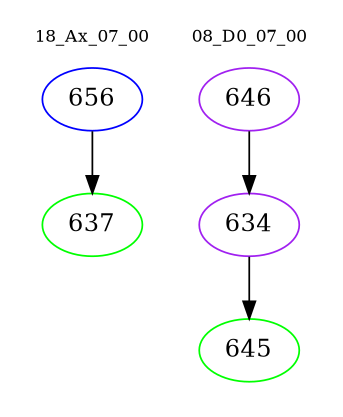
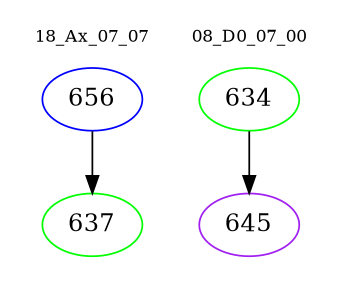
(92, 37) -> (92, 37)
(249, 99) -> none
(249, 225) -> (249, 99)
(249, 350) -> (249, 225)
